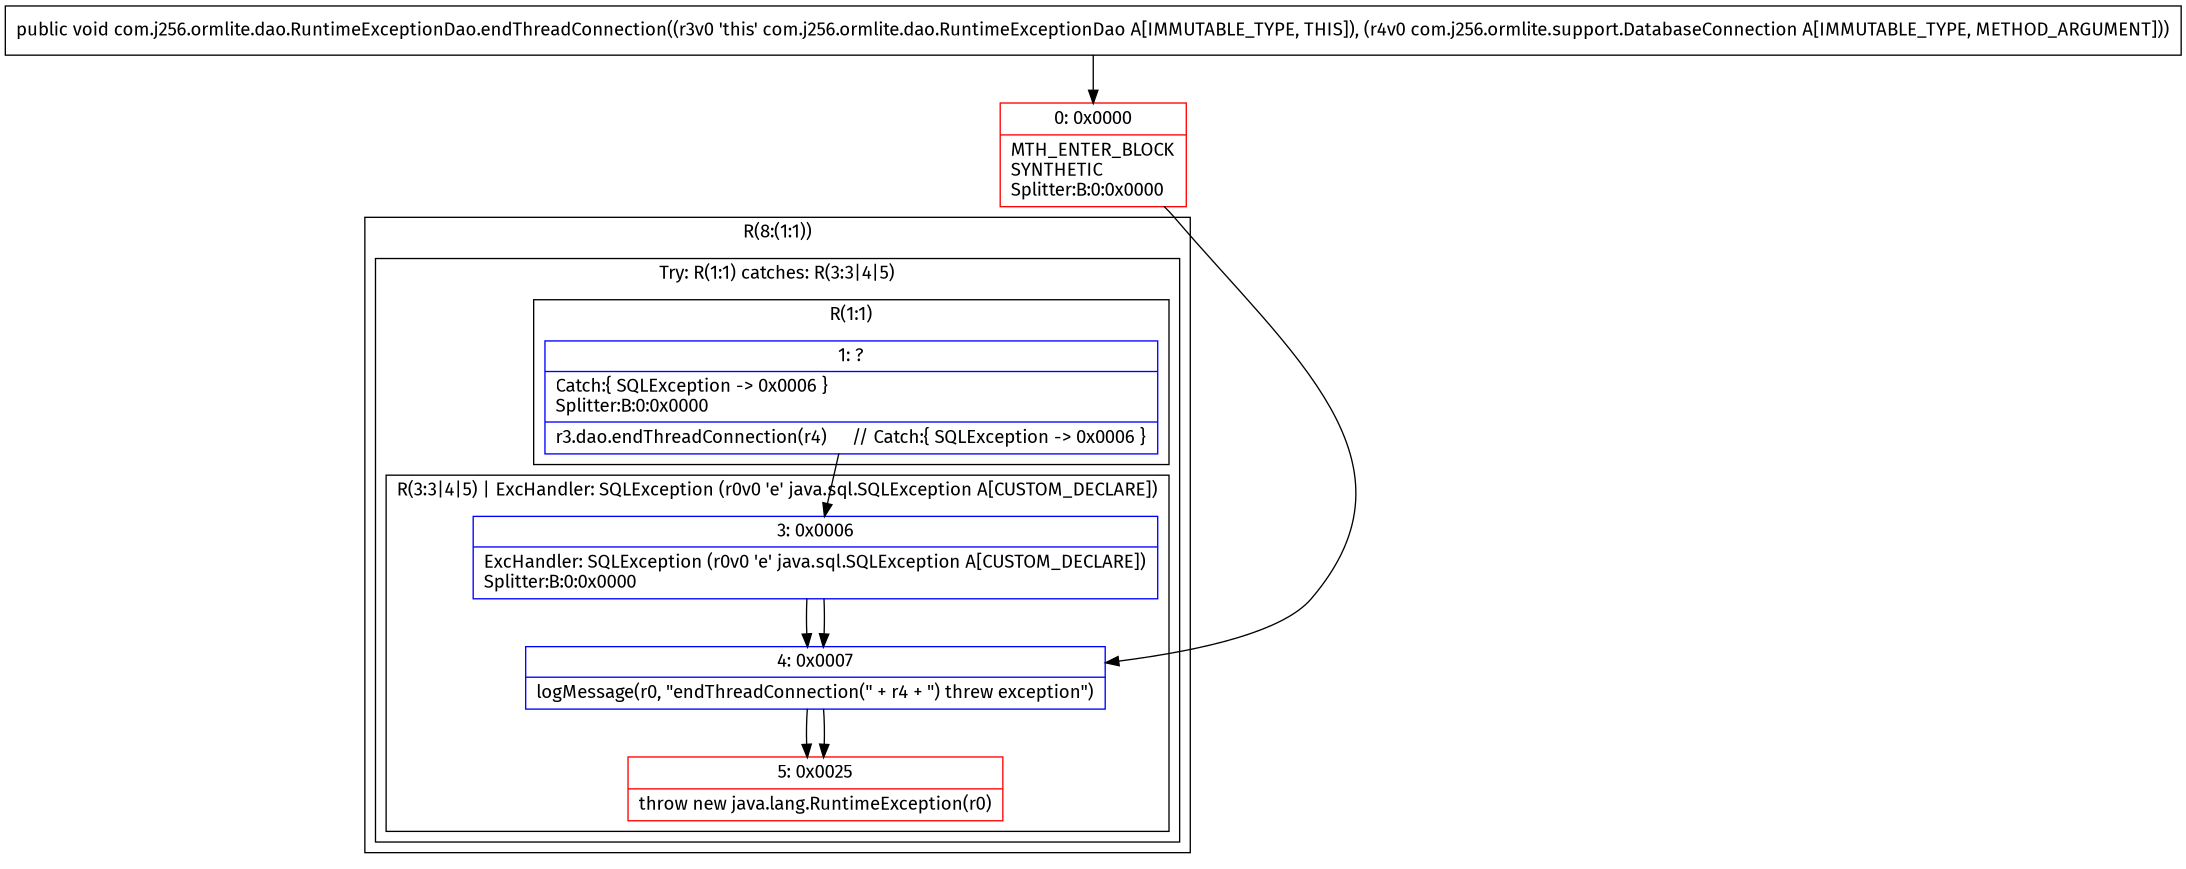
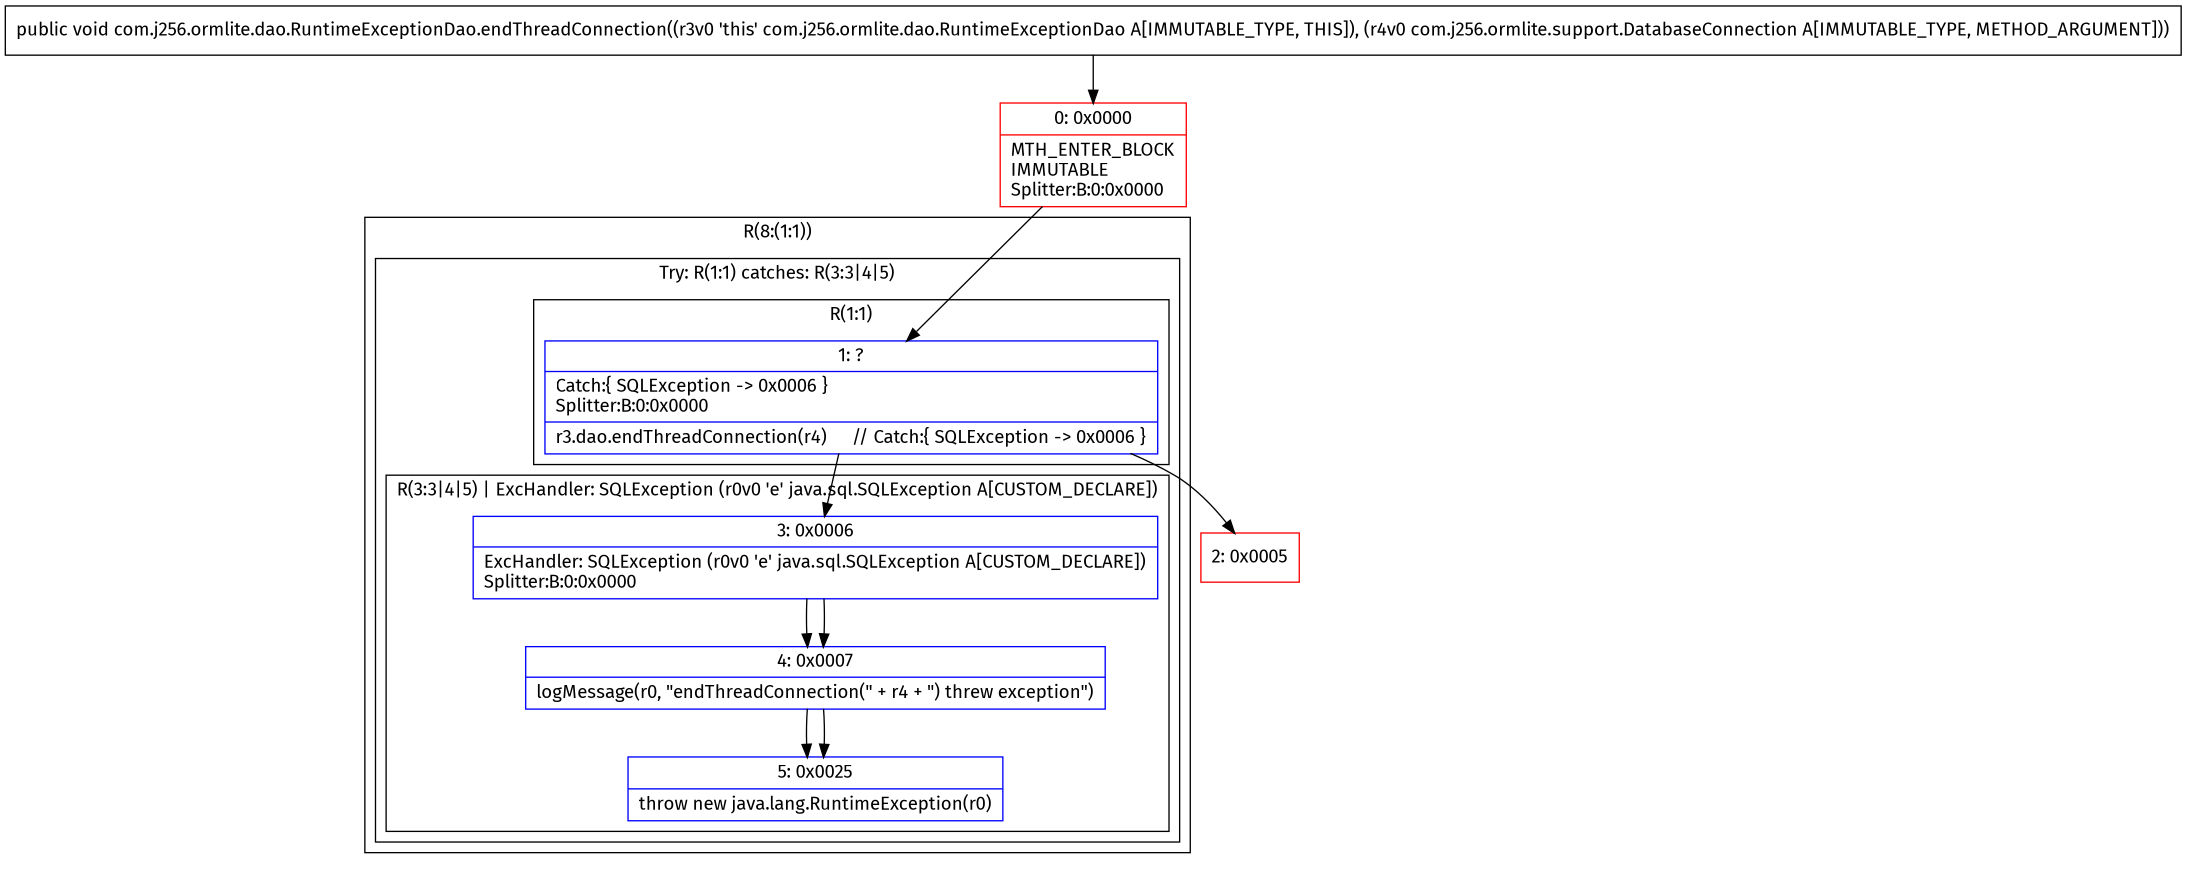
(1057, 170) -> (1060, 170)
(1353, 479) -> (979, 269)
none -> (1250, 558)
(815, 789) -> (815, 789)
